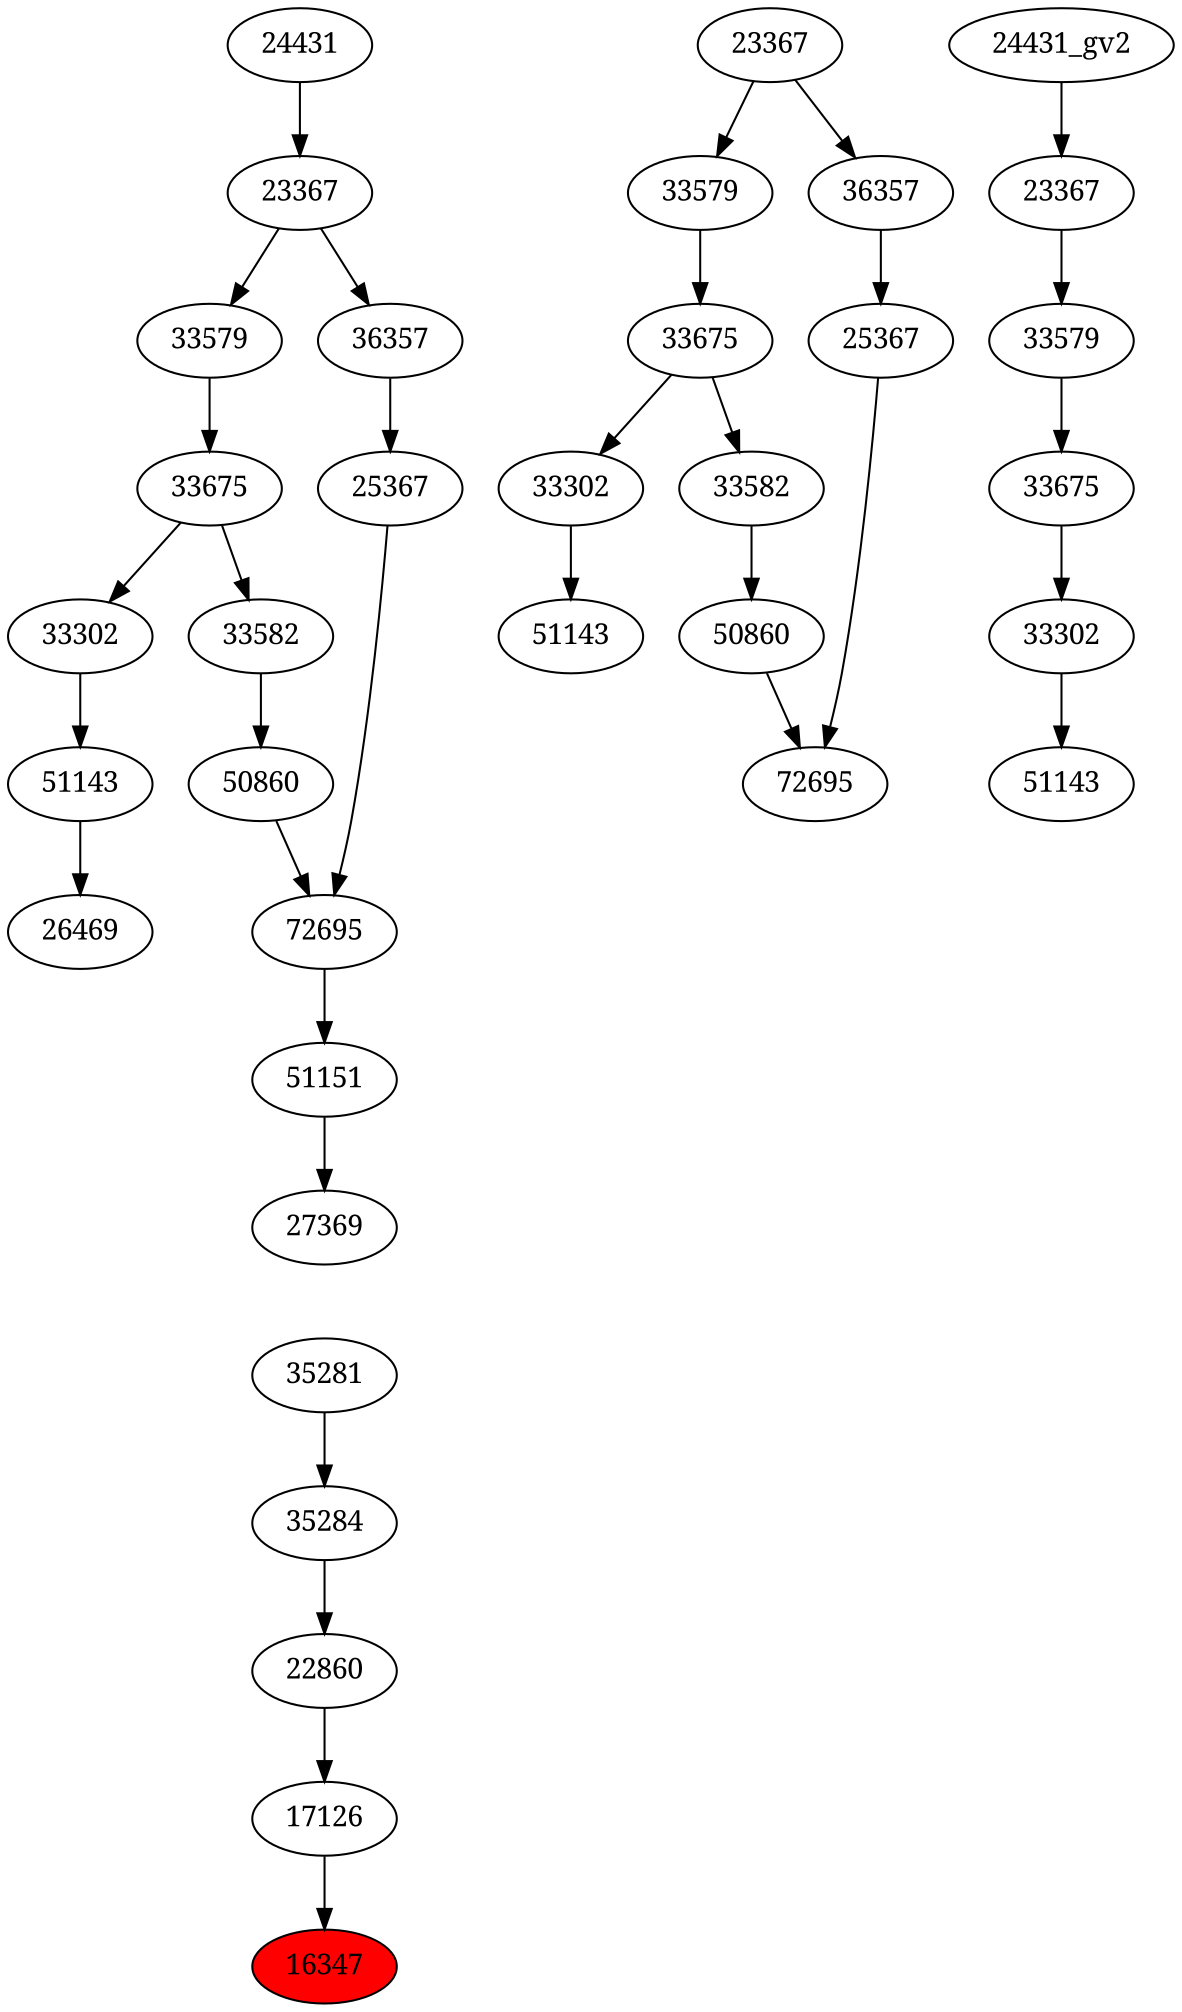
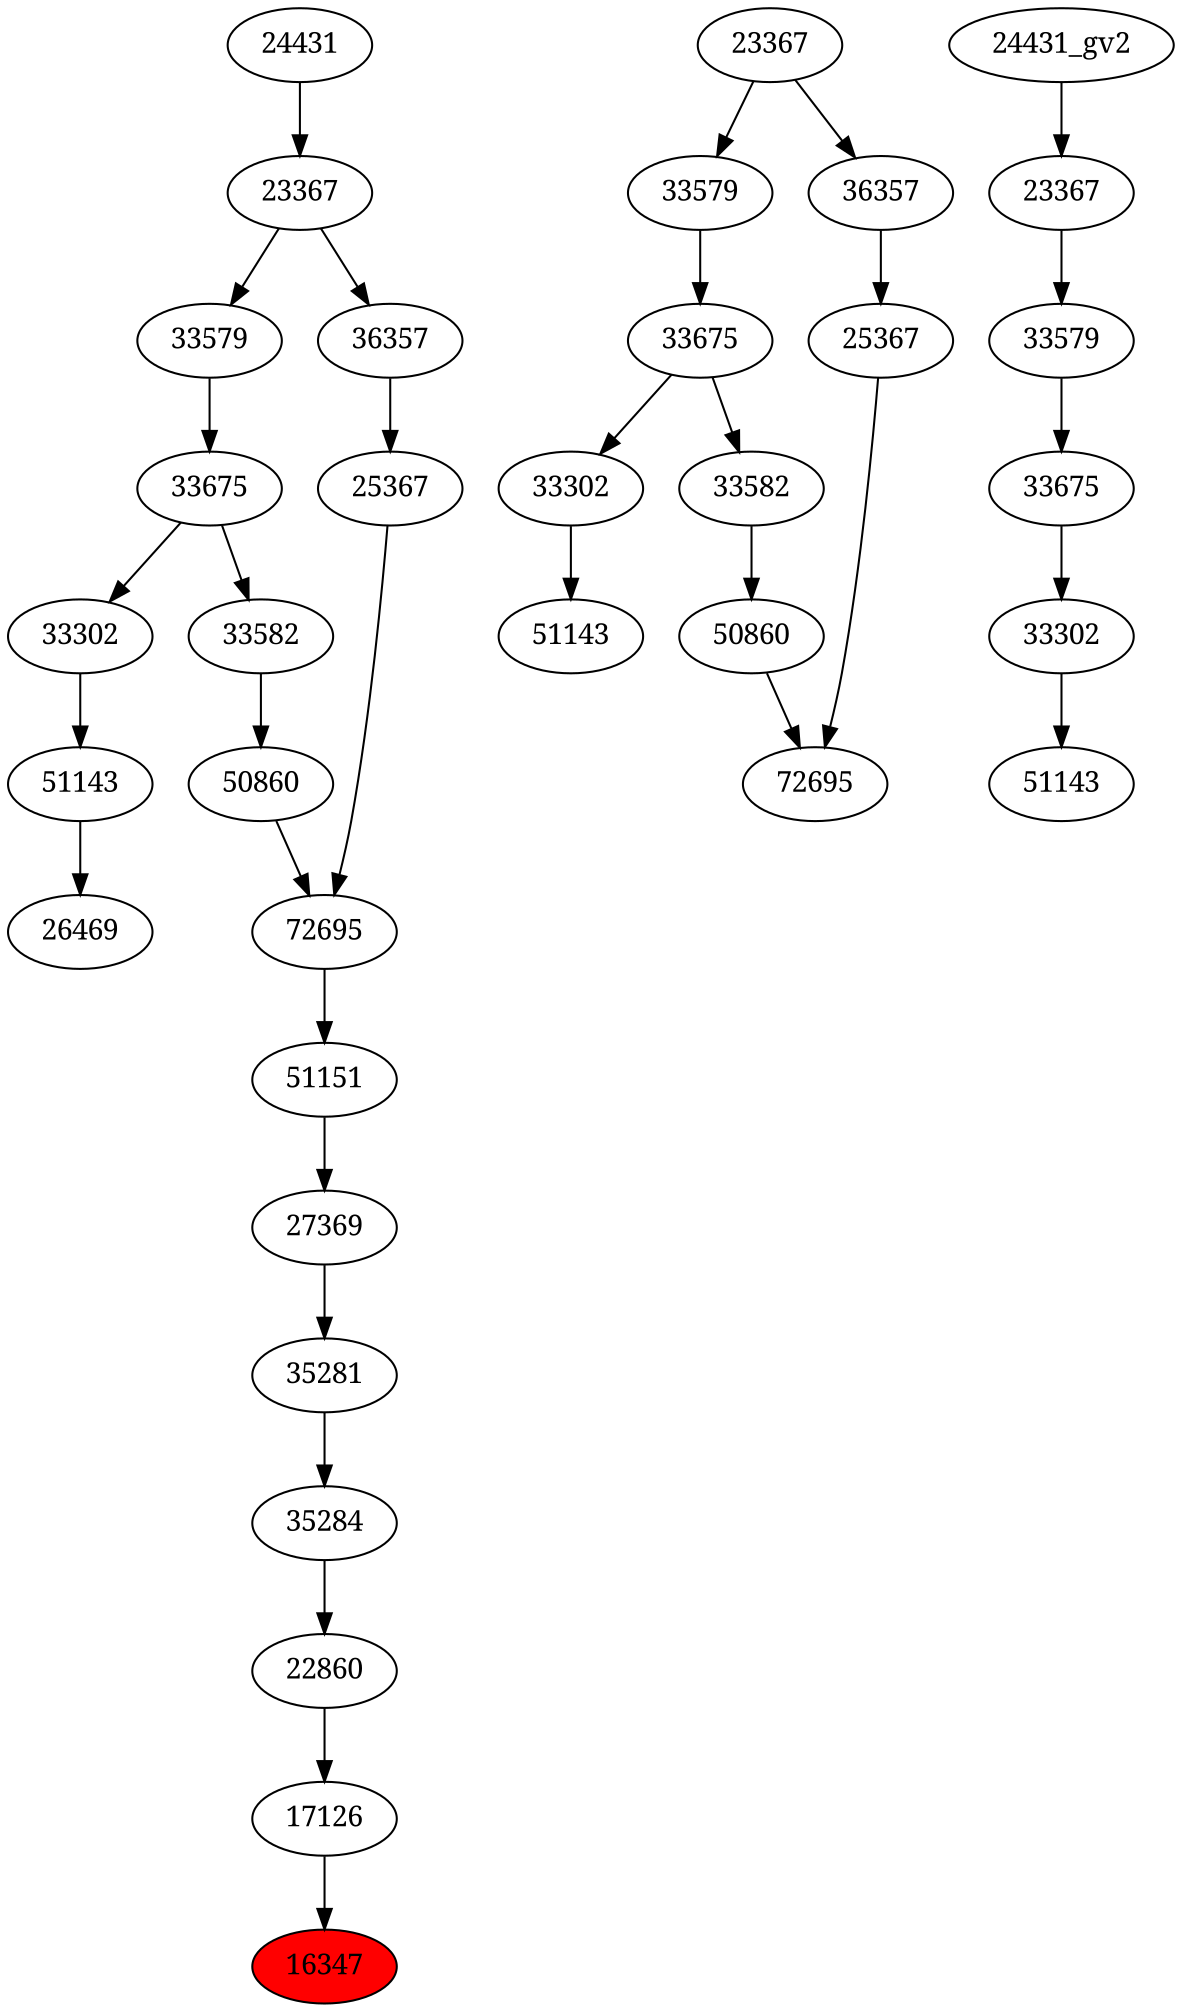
none -> (325, 1291)
